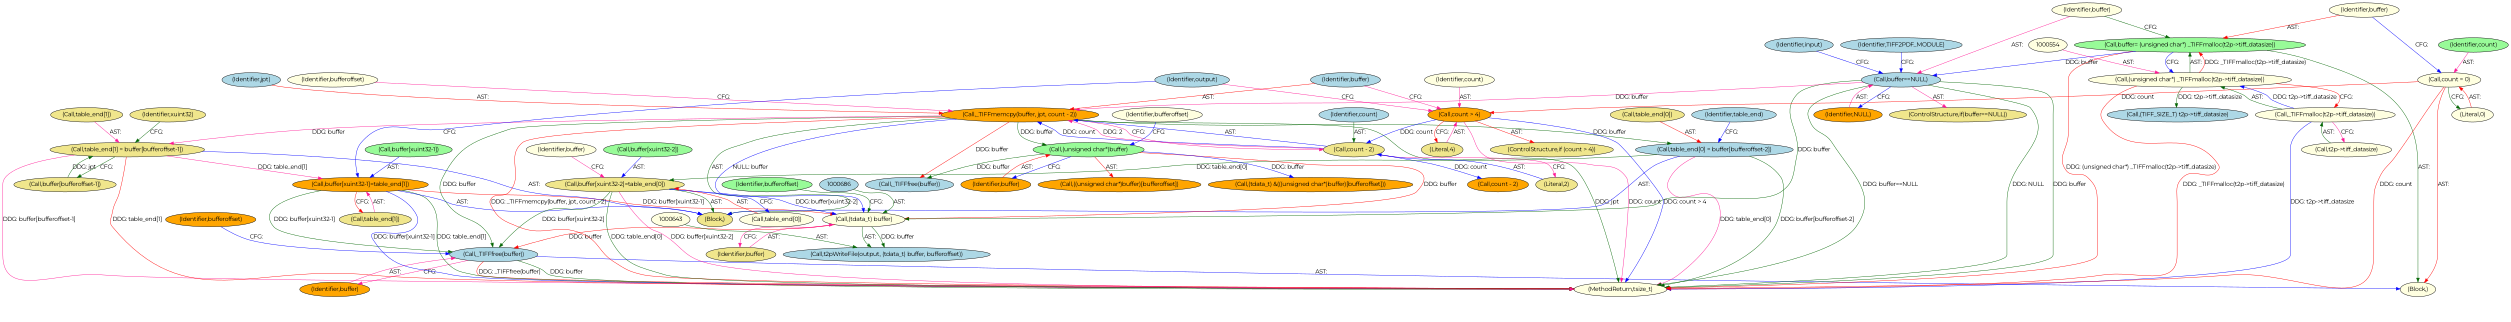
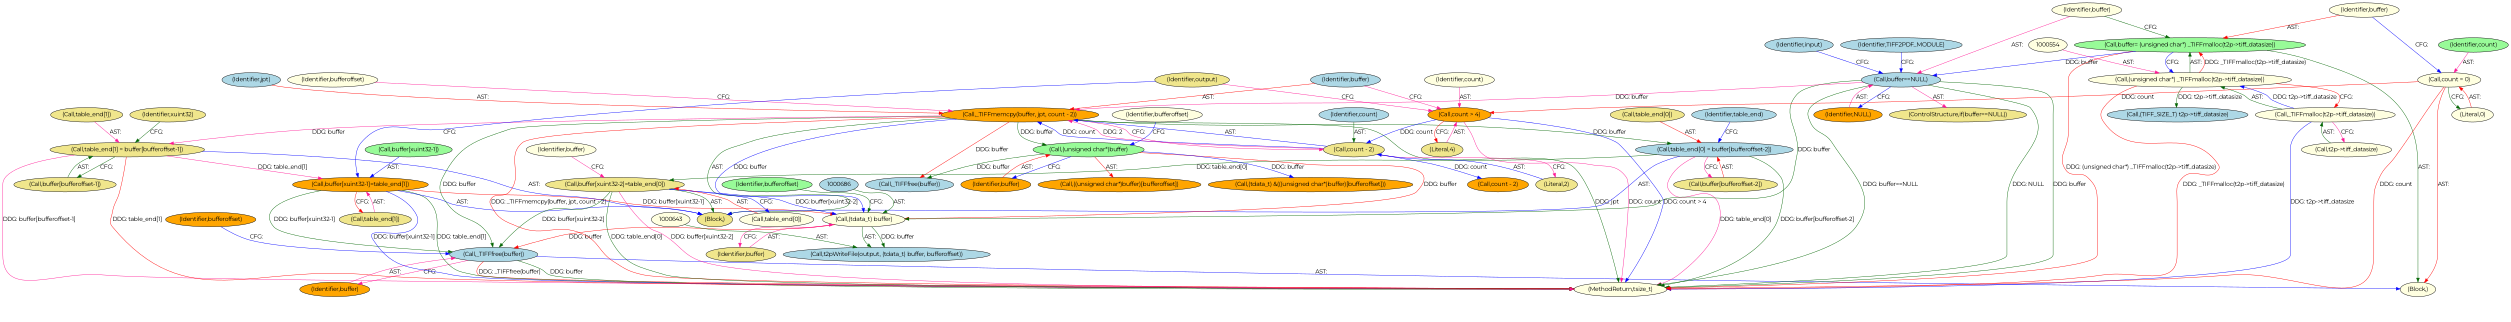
(1192, 80) -> (1192, 80)
(648, 150) -> none
(1552, 150) -> none
(84, 167) -> (84, 167)
(750, 167) -> (750, 167)
none -> (1726, 185)
